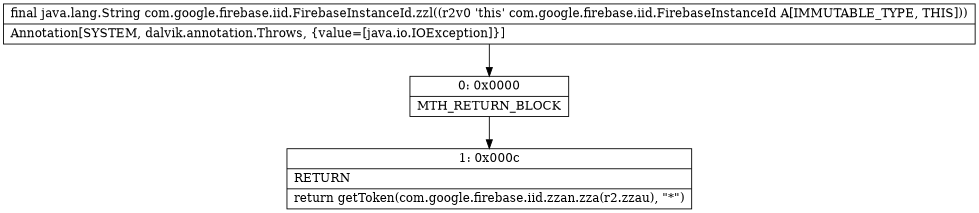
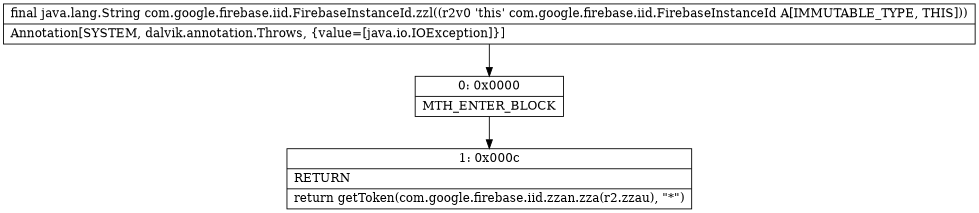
(489, 106) -> (489, 106)
